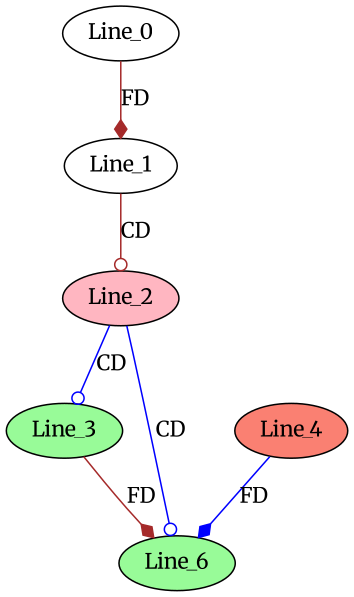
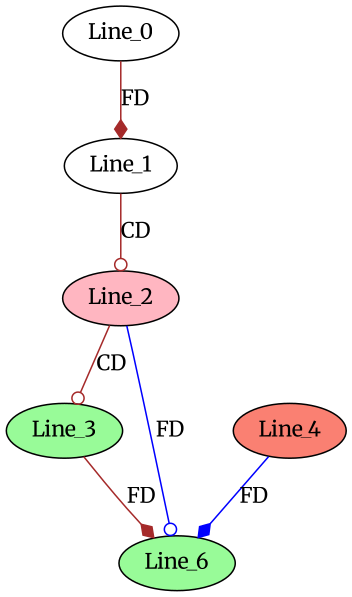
(95, 359) -> (95, 359)
(171, 431) -> (170, 431)
